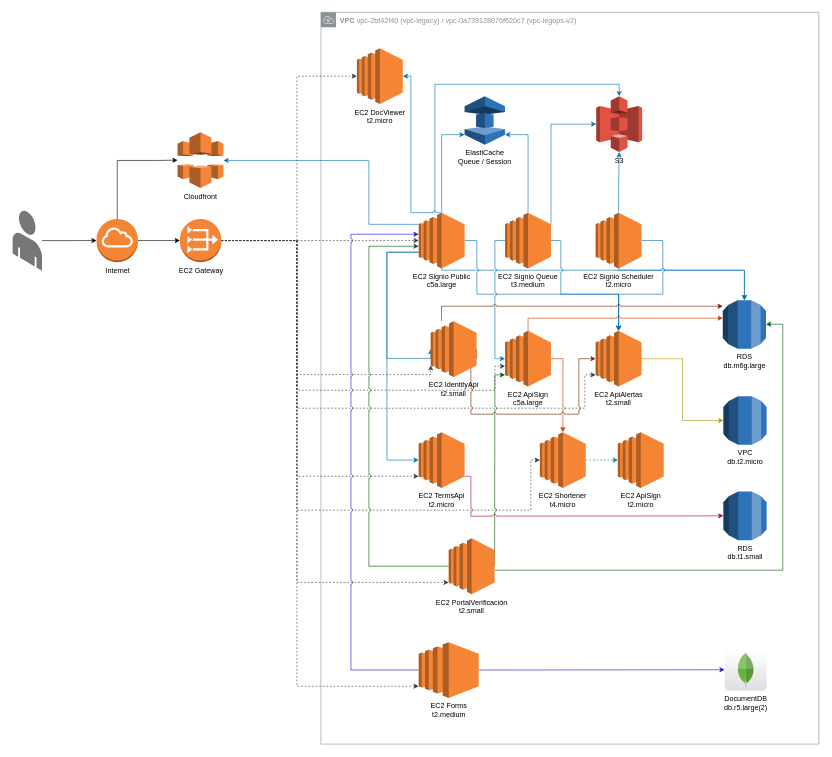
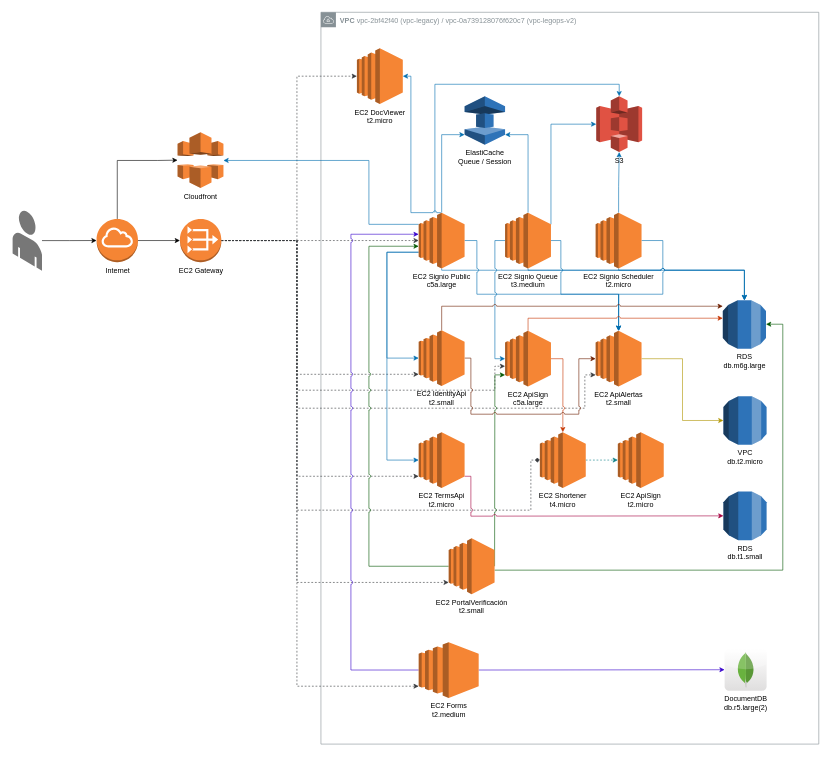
none -> (528, 269)
(453, 349) -> (441, 358)
(534, 460) -> (534, 460)
